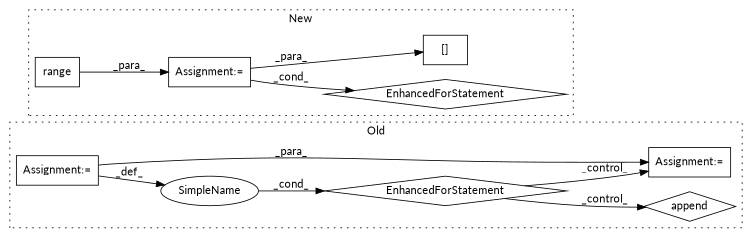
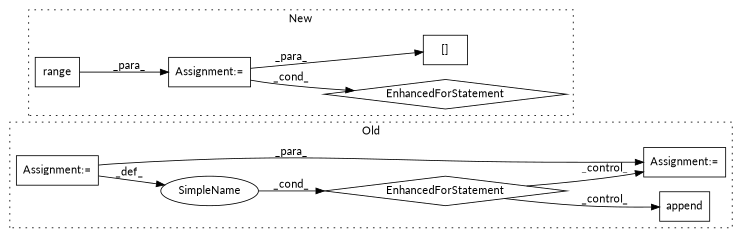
(690, 206) -> (685, 206)
